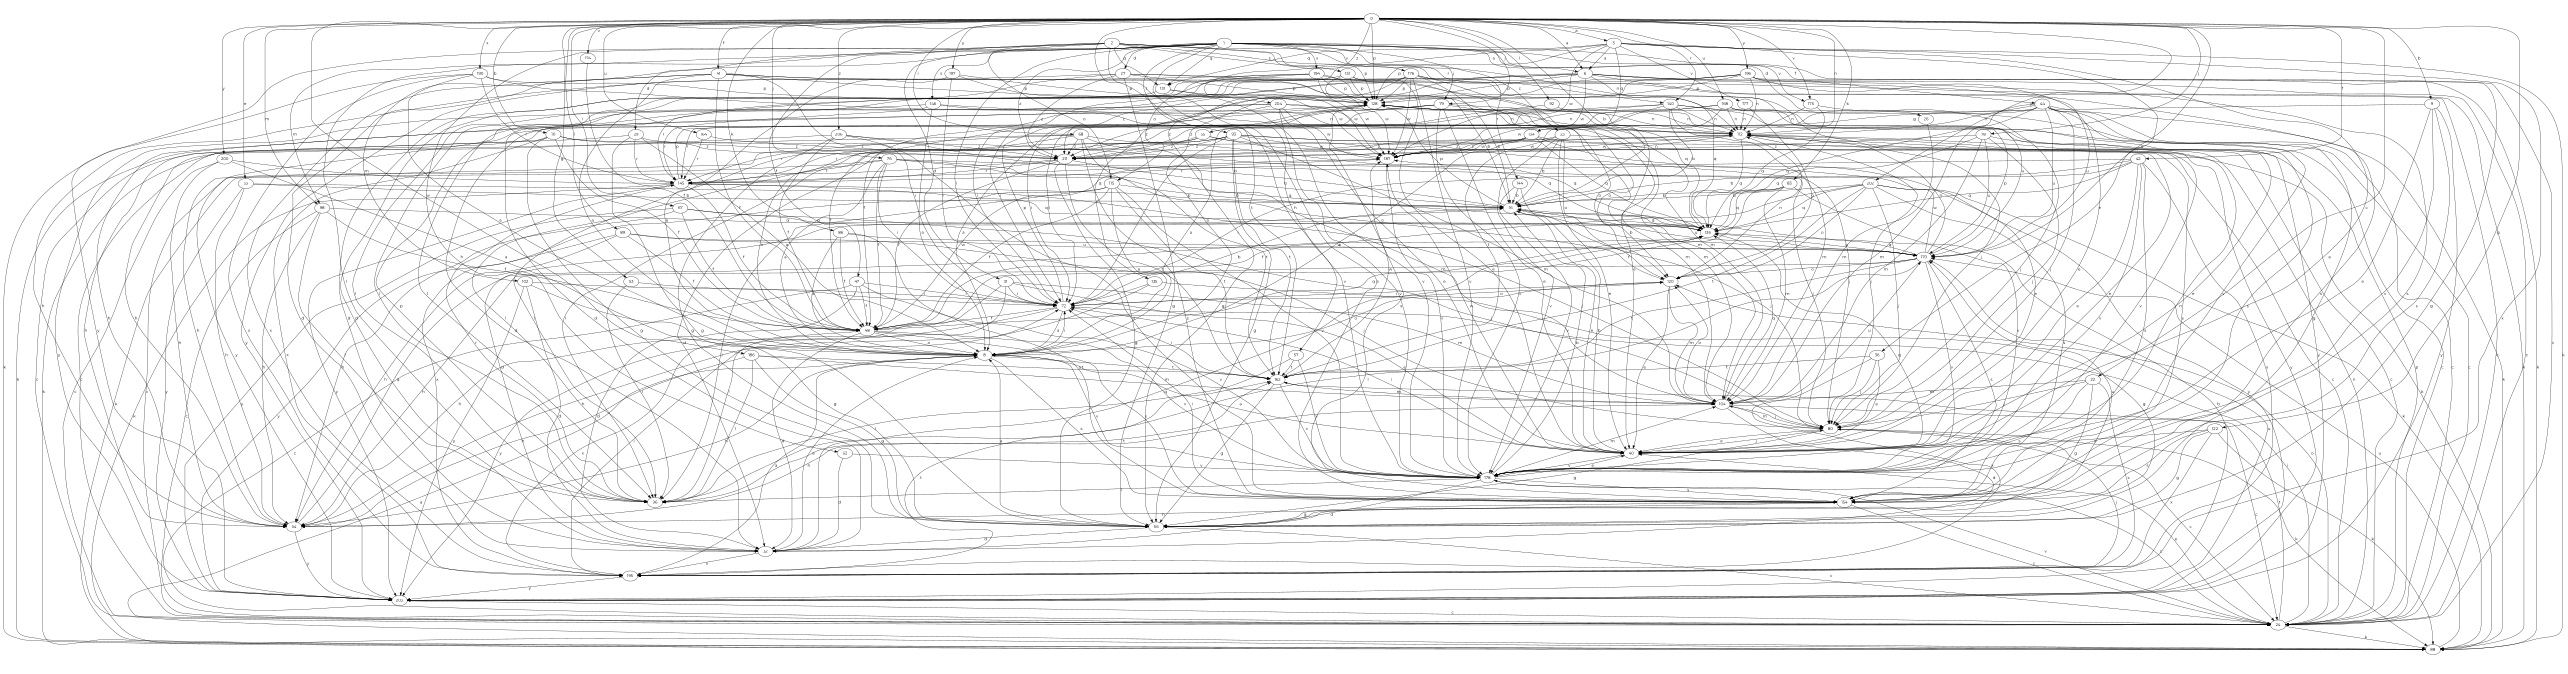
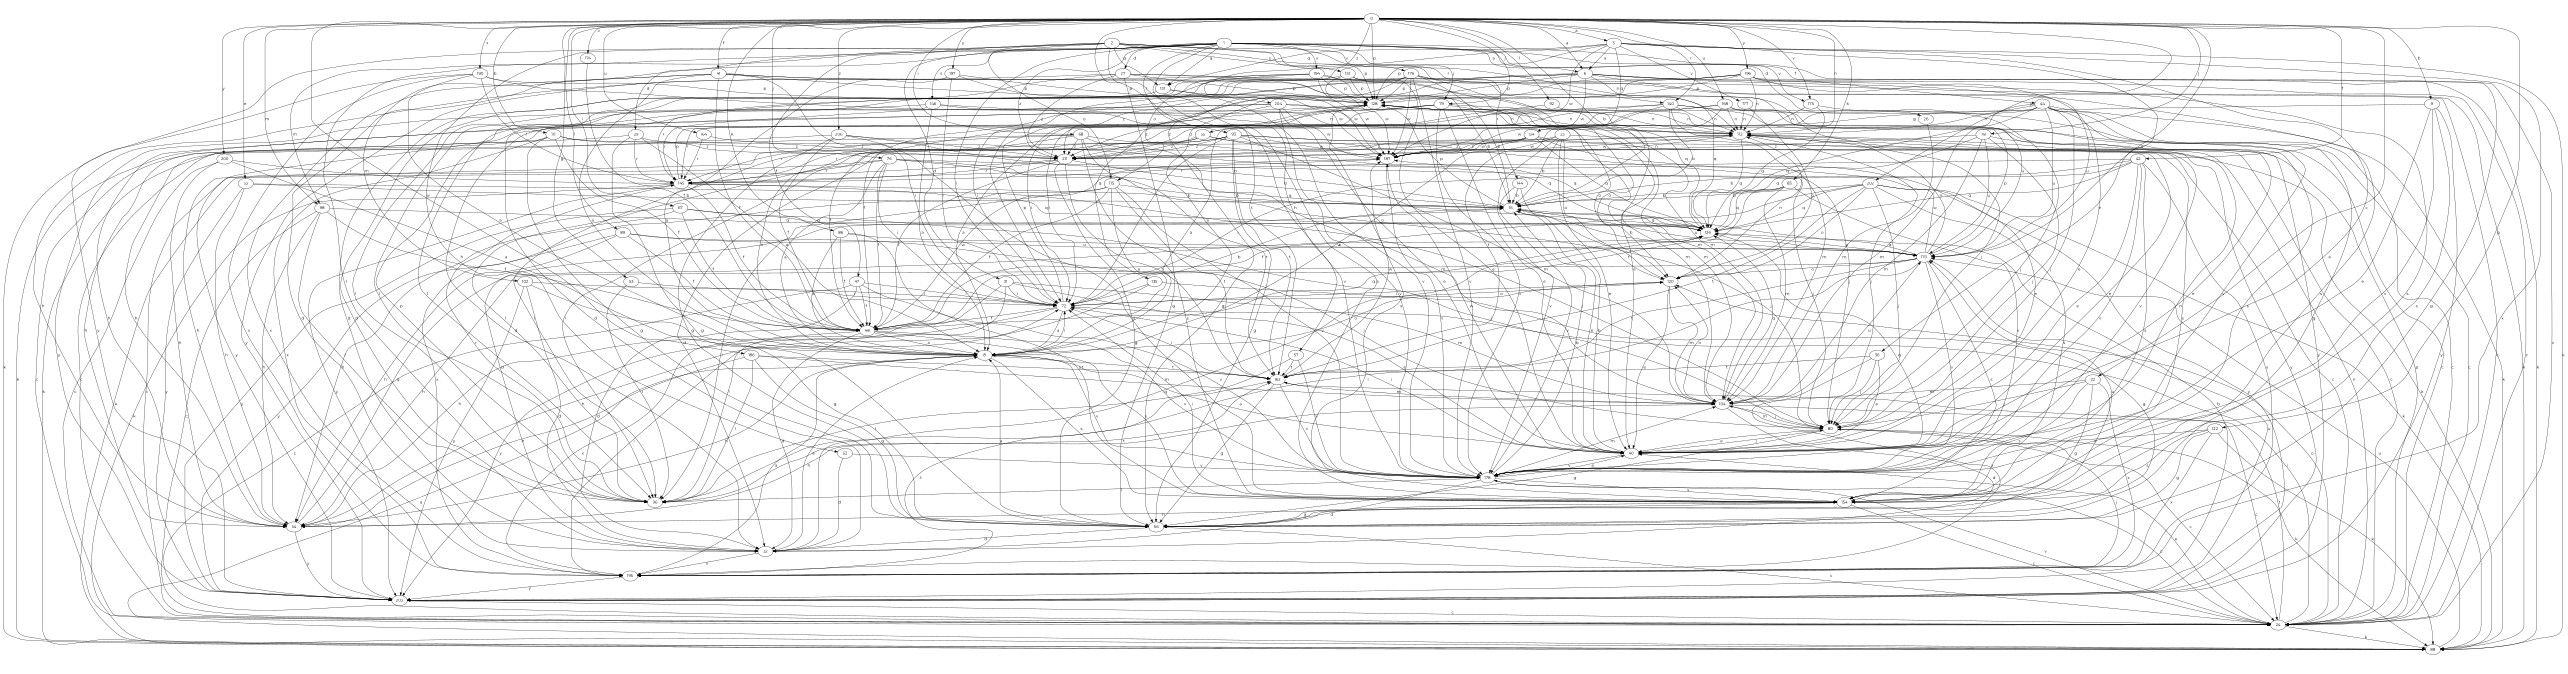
(1404, 57) -> none
